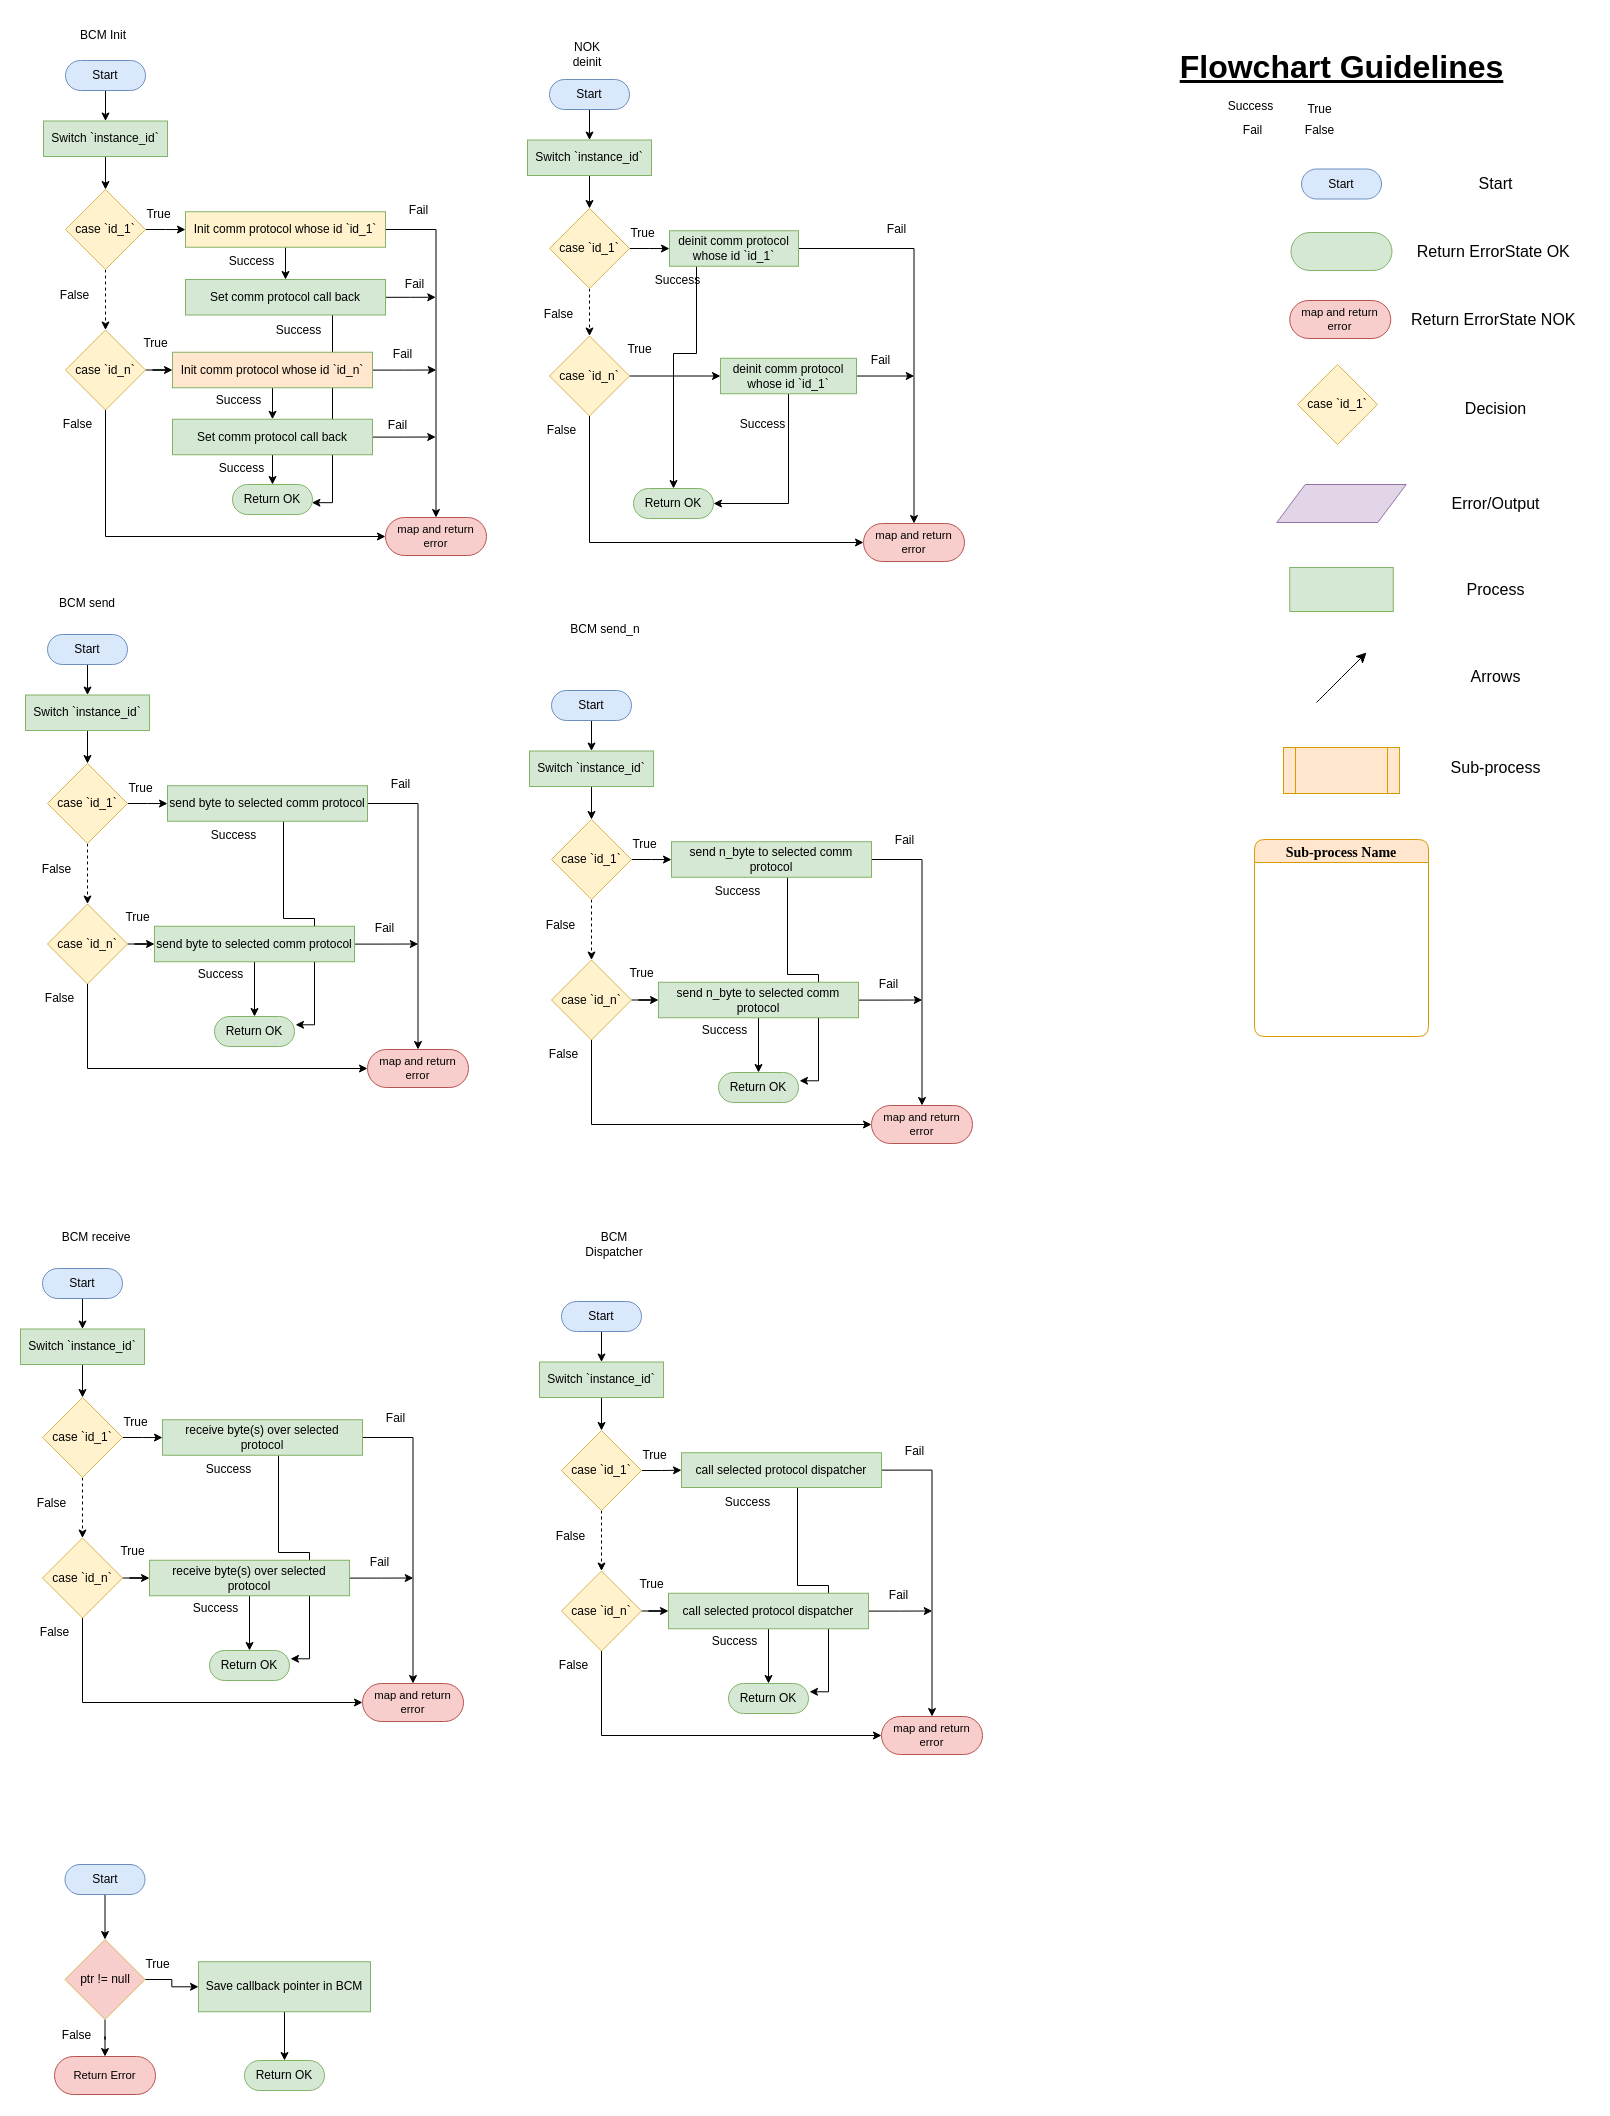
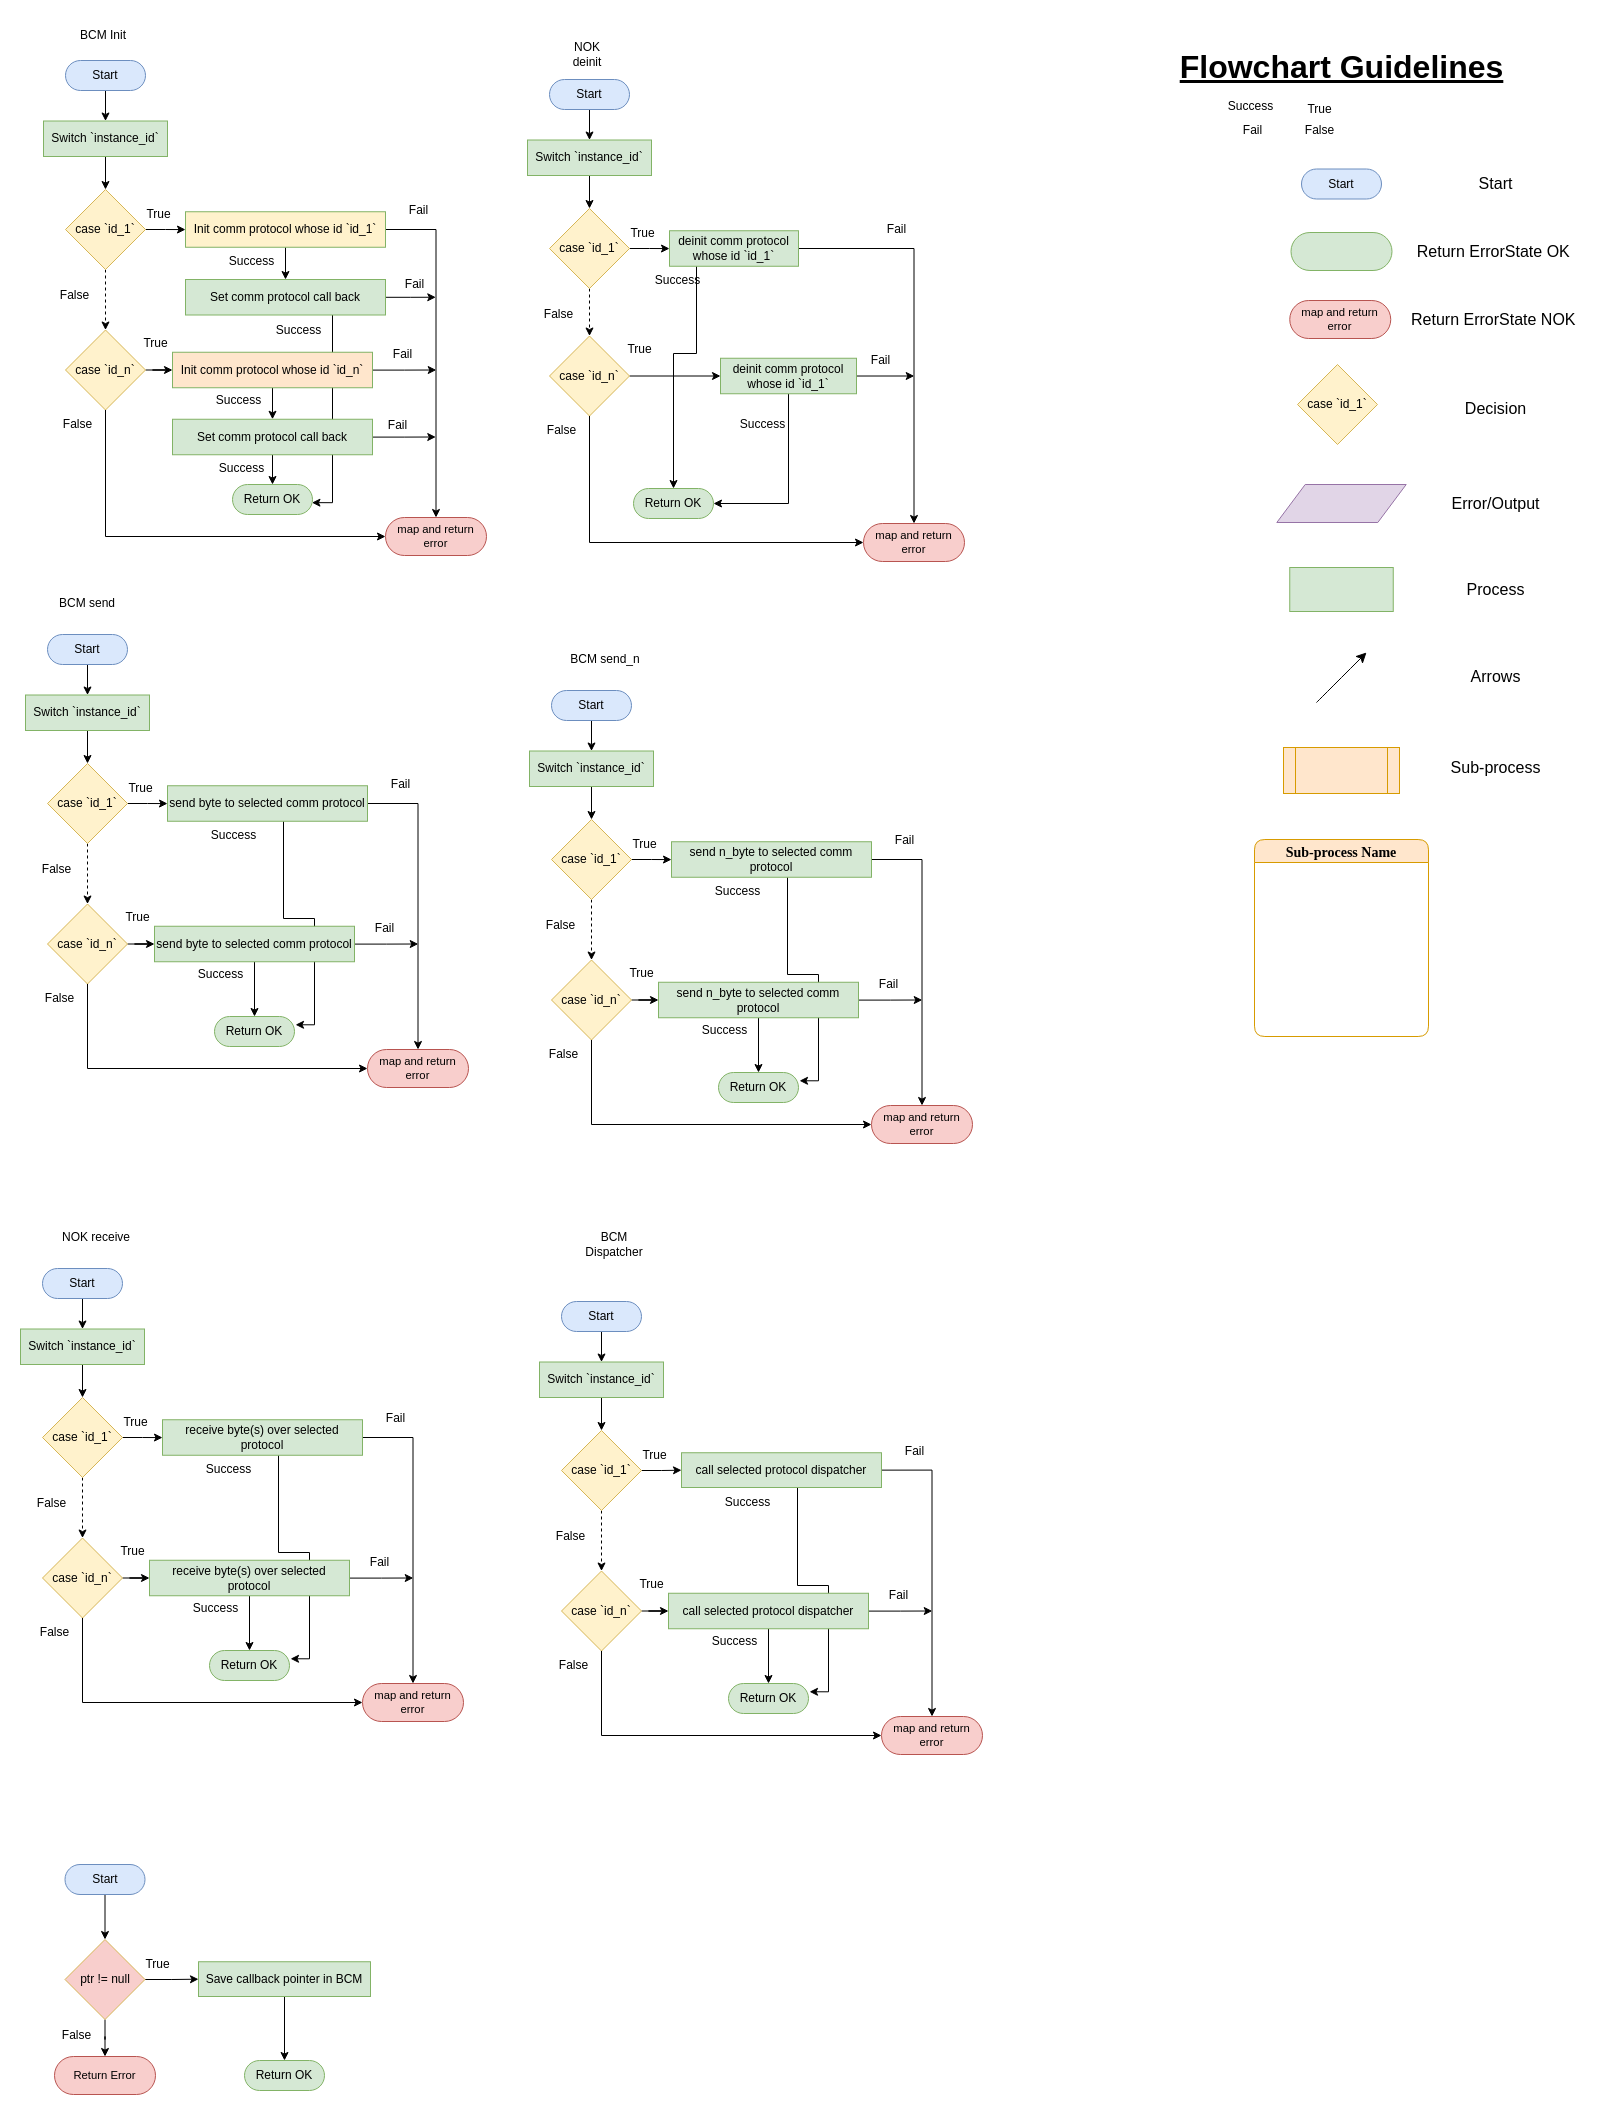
(606, 630) -> (606, 660)
(97, 1238) -> (97, 1238)
(285, 1987) -> (285, 1979)
